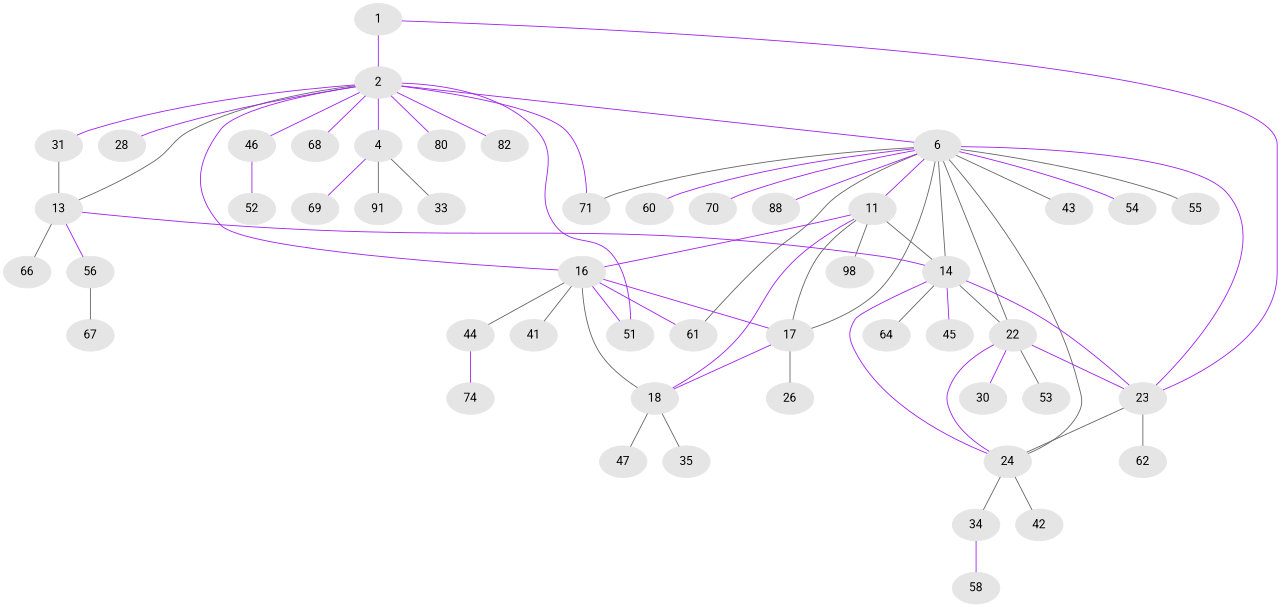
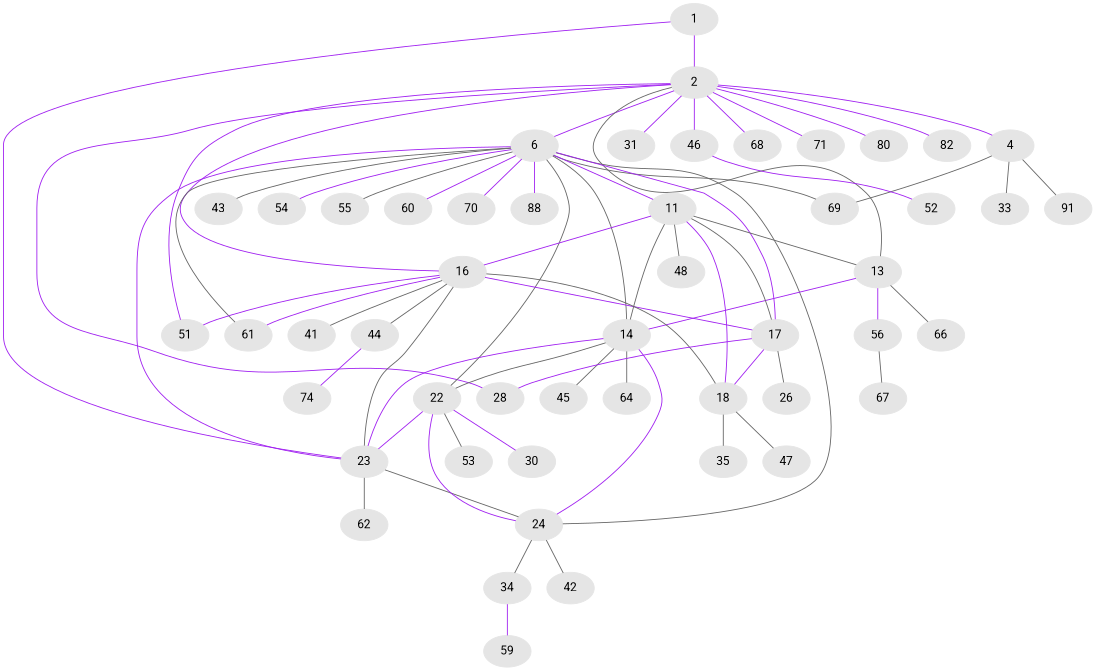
(757, 163) -> (685, 177)
(59, 177) -> (783, 243)
(347, 177) -> (925, 181)
(898, 265) -> (704, 193)
(850, 272) -> (681, 272)
(948, 304) -> (590, 372)
none -> (634, 357)
none -> (396, 361)
(976, 588) -> (507, 651)
